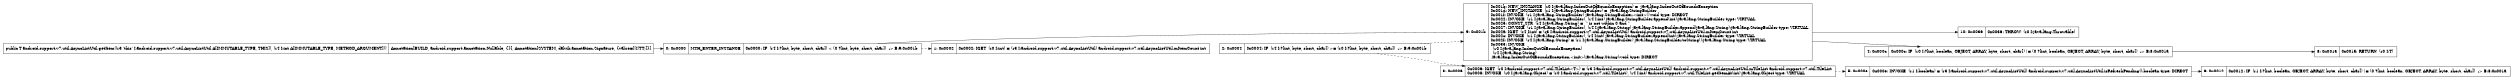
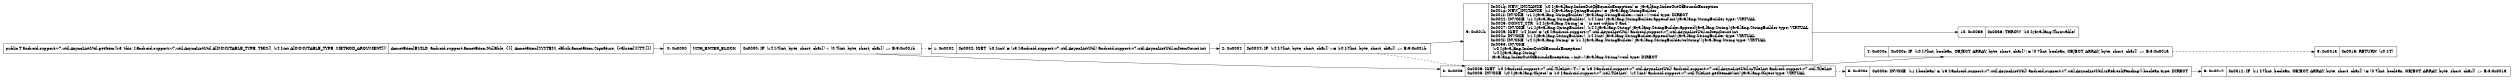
(1169, 35) -> (1157, 64)
(1441, 43) -> (1441, 43)
(1865, 44) -> (1859, 62)
(716, 49) -> (714, 49)
none -> (1213, 49)
(2242, 52) -> (2242, 52)
